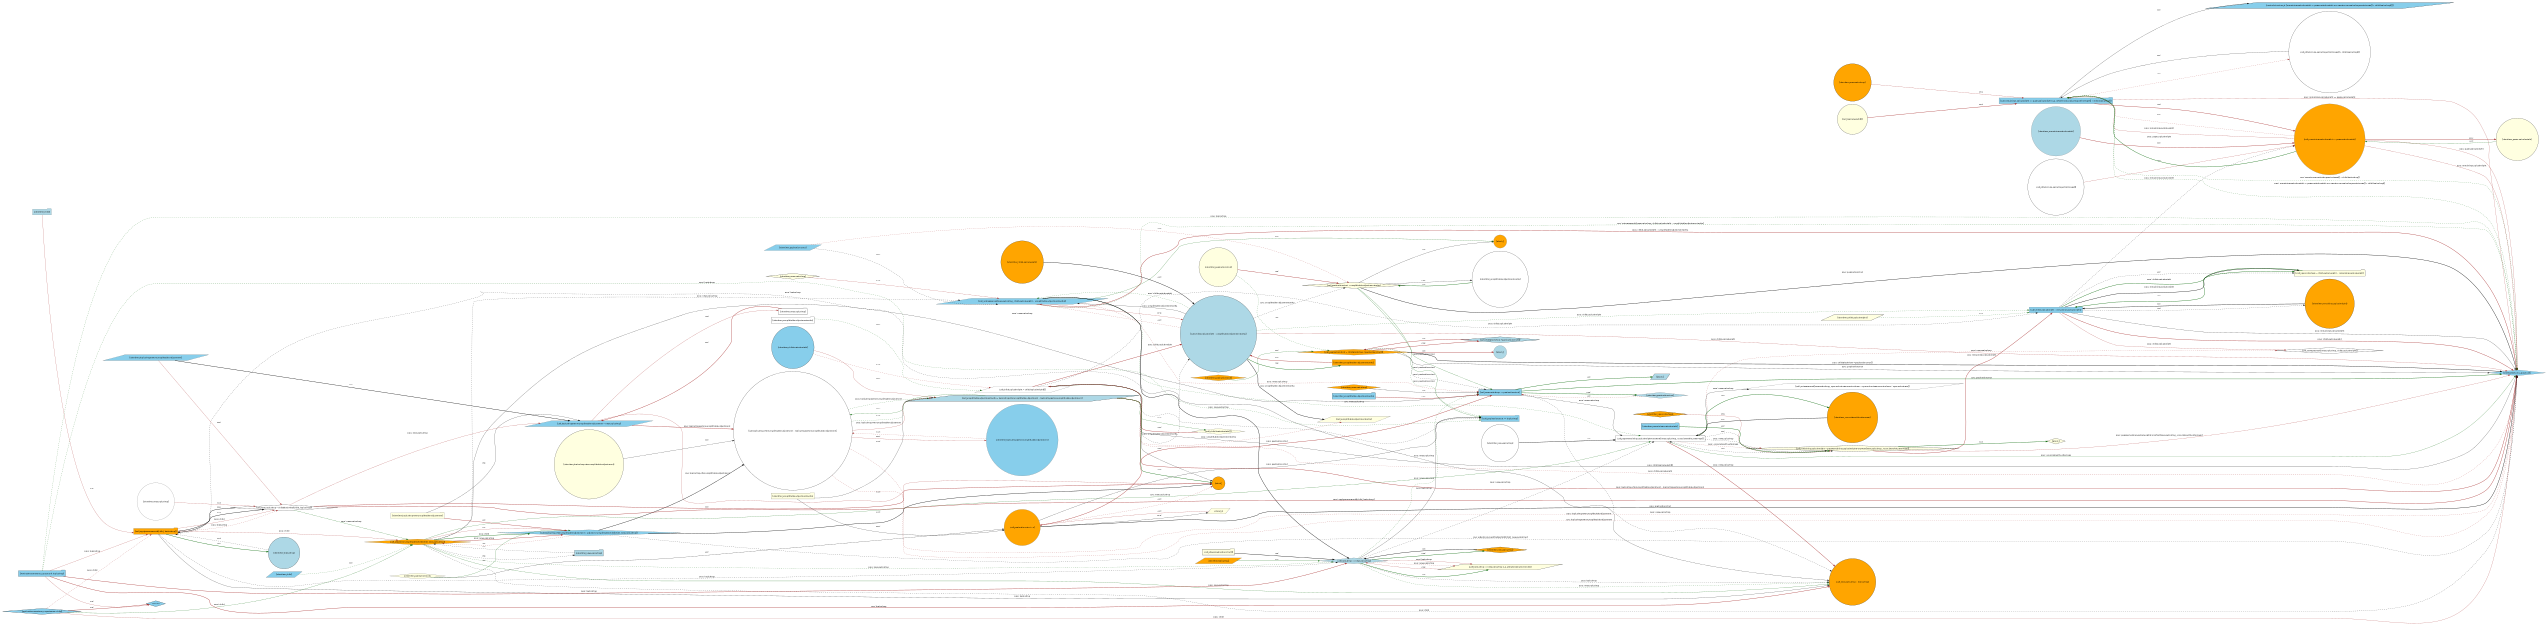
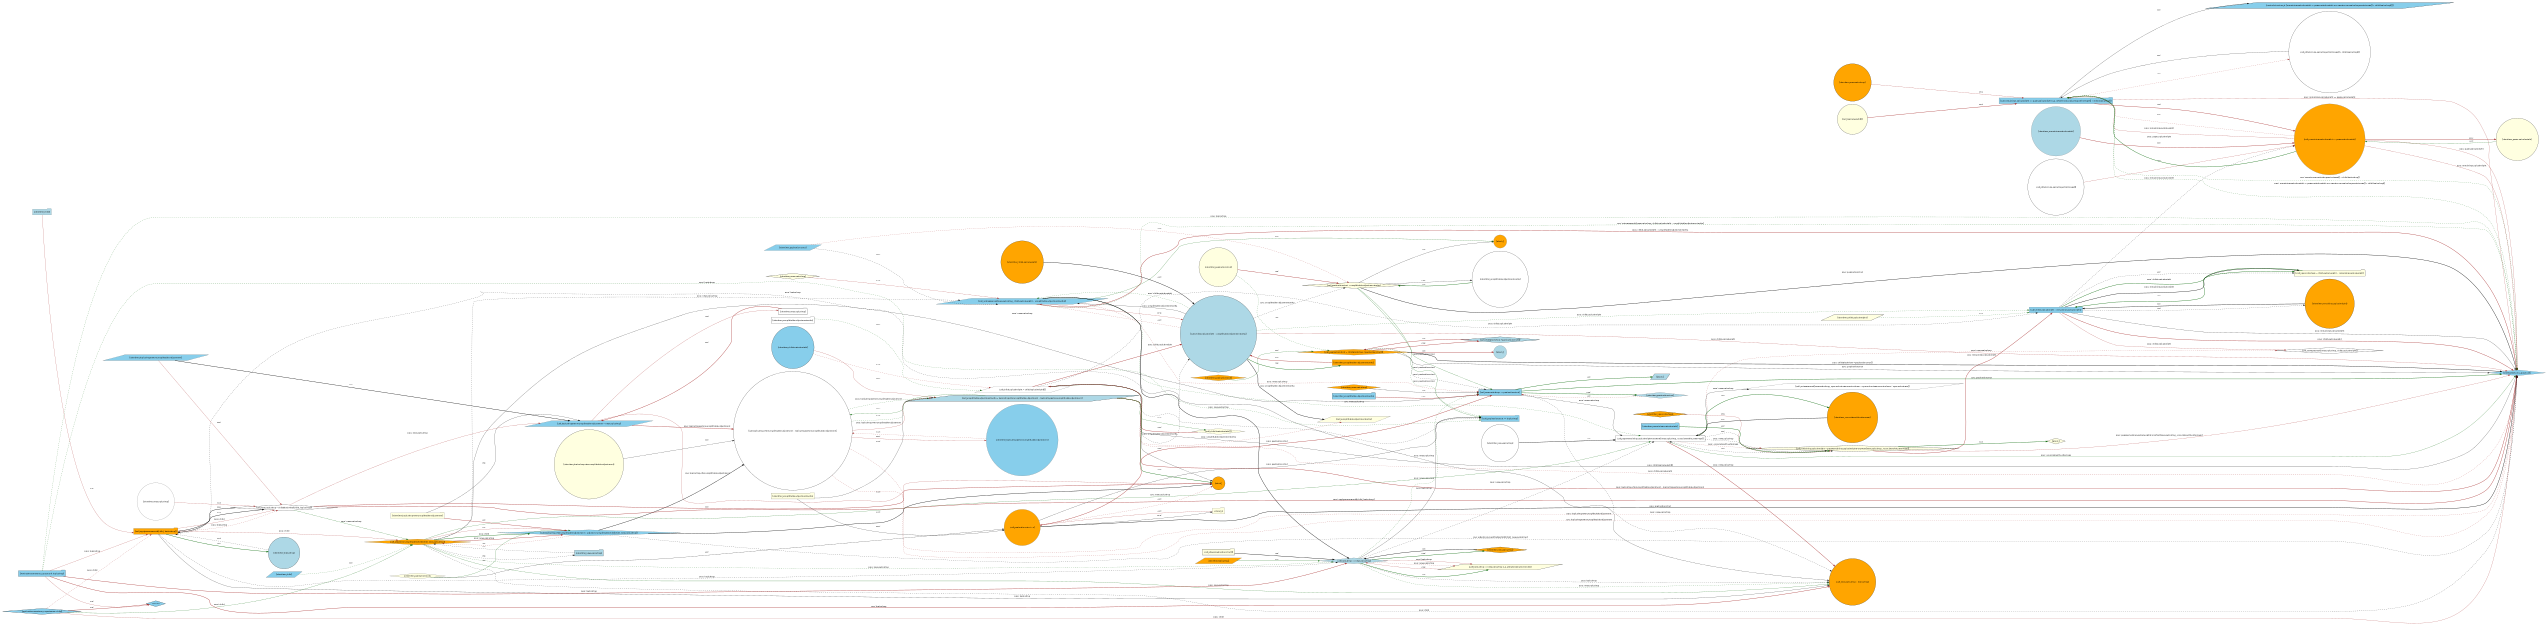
(1218, 511) -> (1218, 511)
